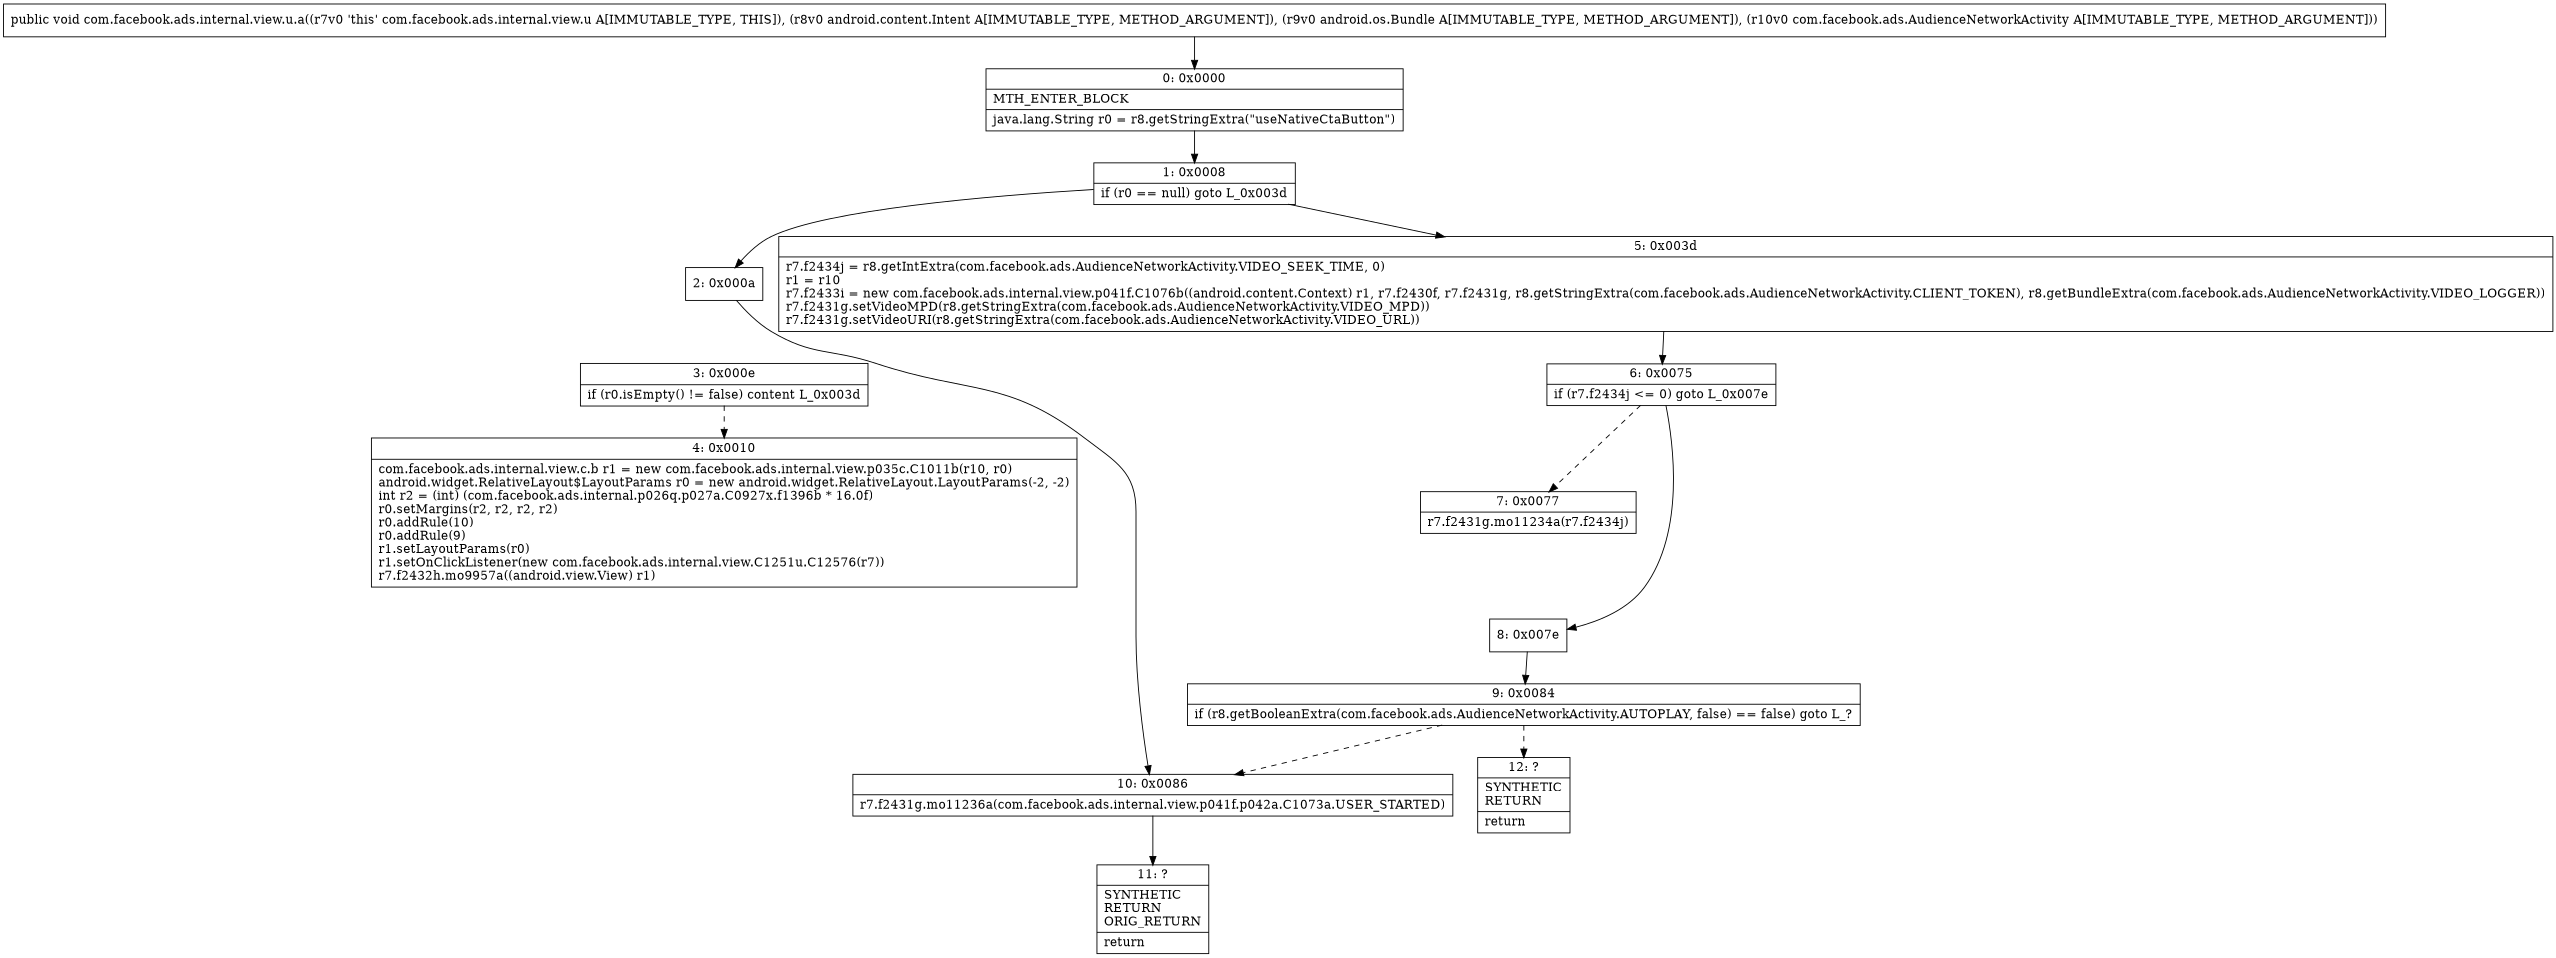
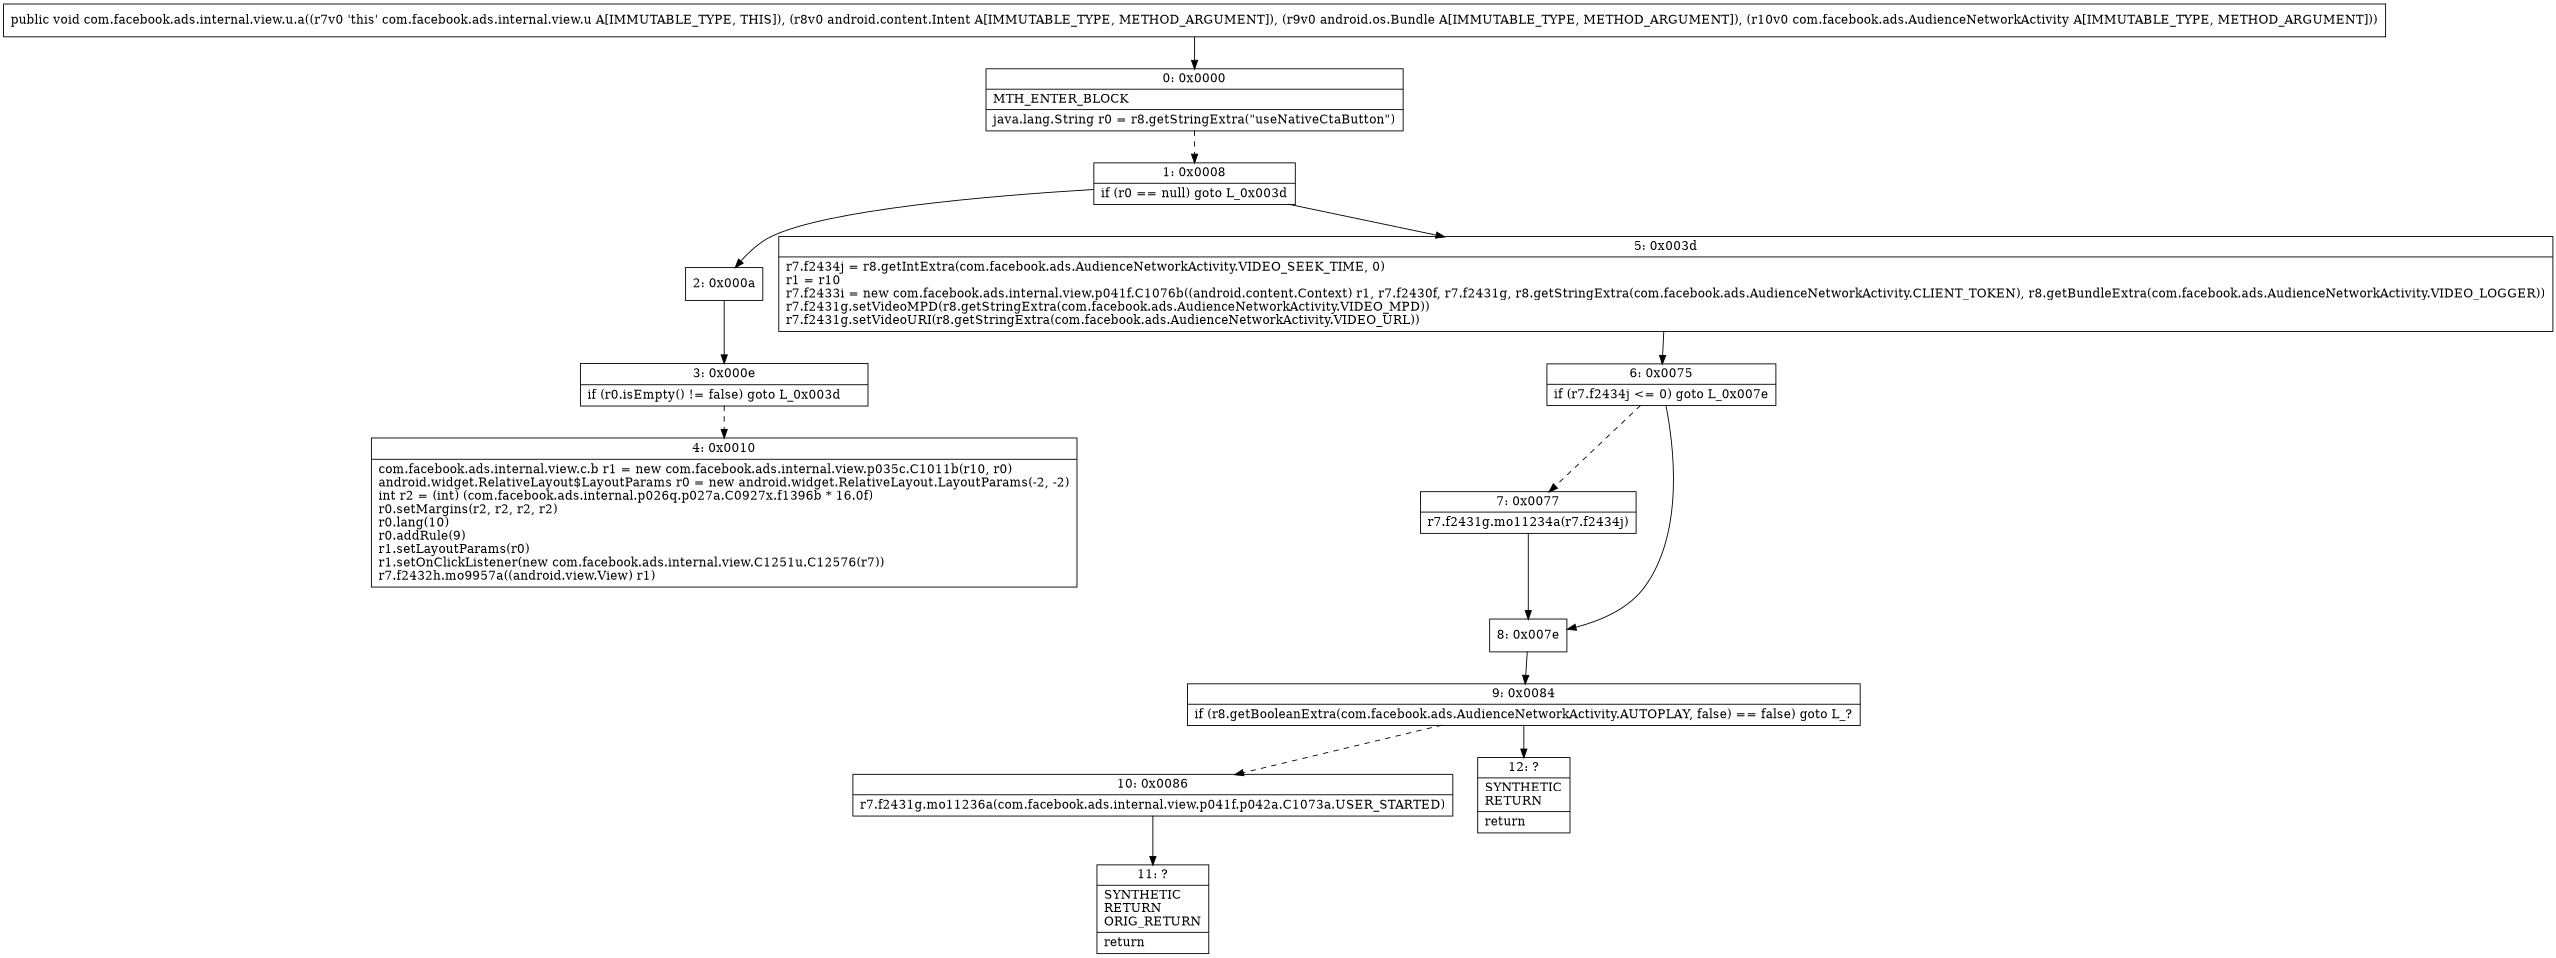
(1195, 142) -> (1195, 142)
(724, 395) -> (714, 395)
(1072, 429) -> (724, 327)
(426, 523) -> (414, 523)
none -> (1528, 572)
(1524, 737) -> (1524, 737)
